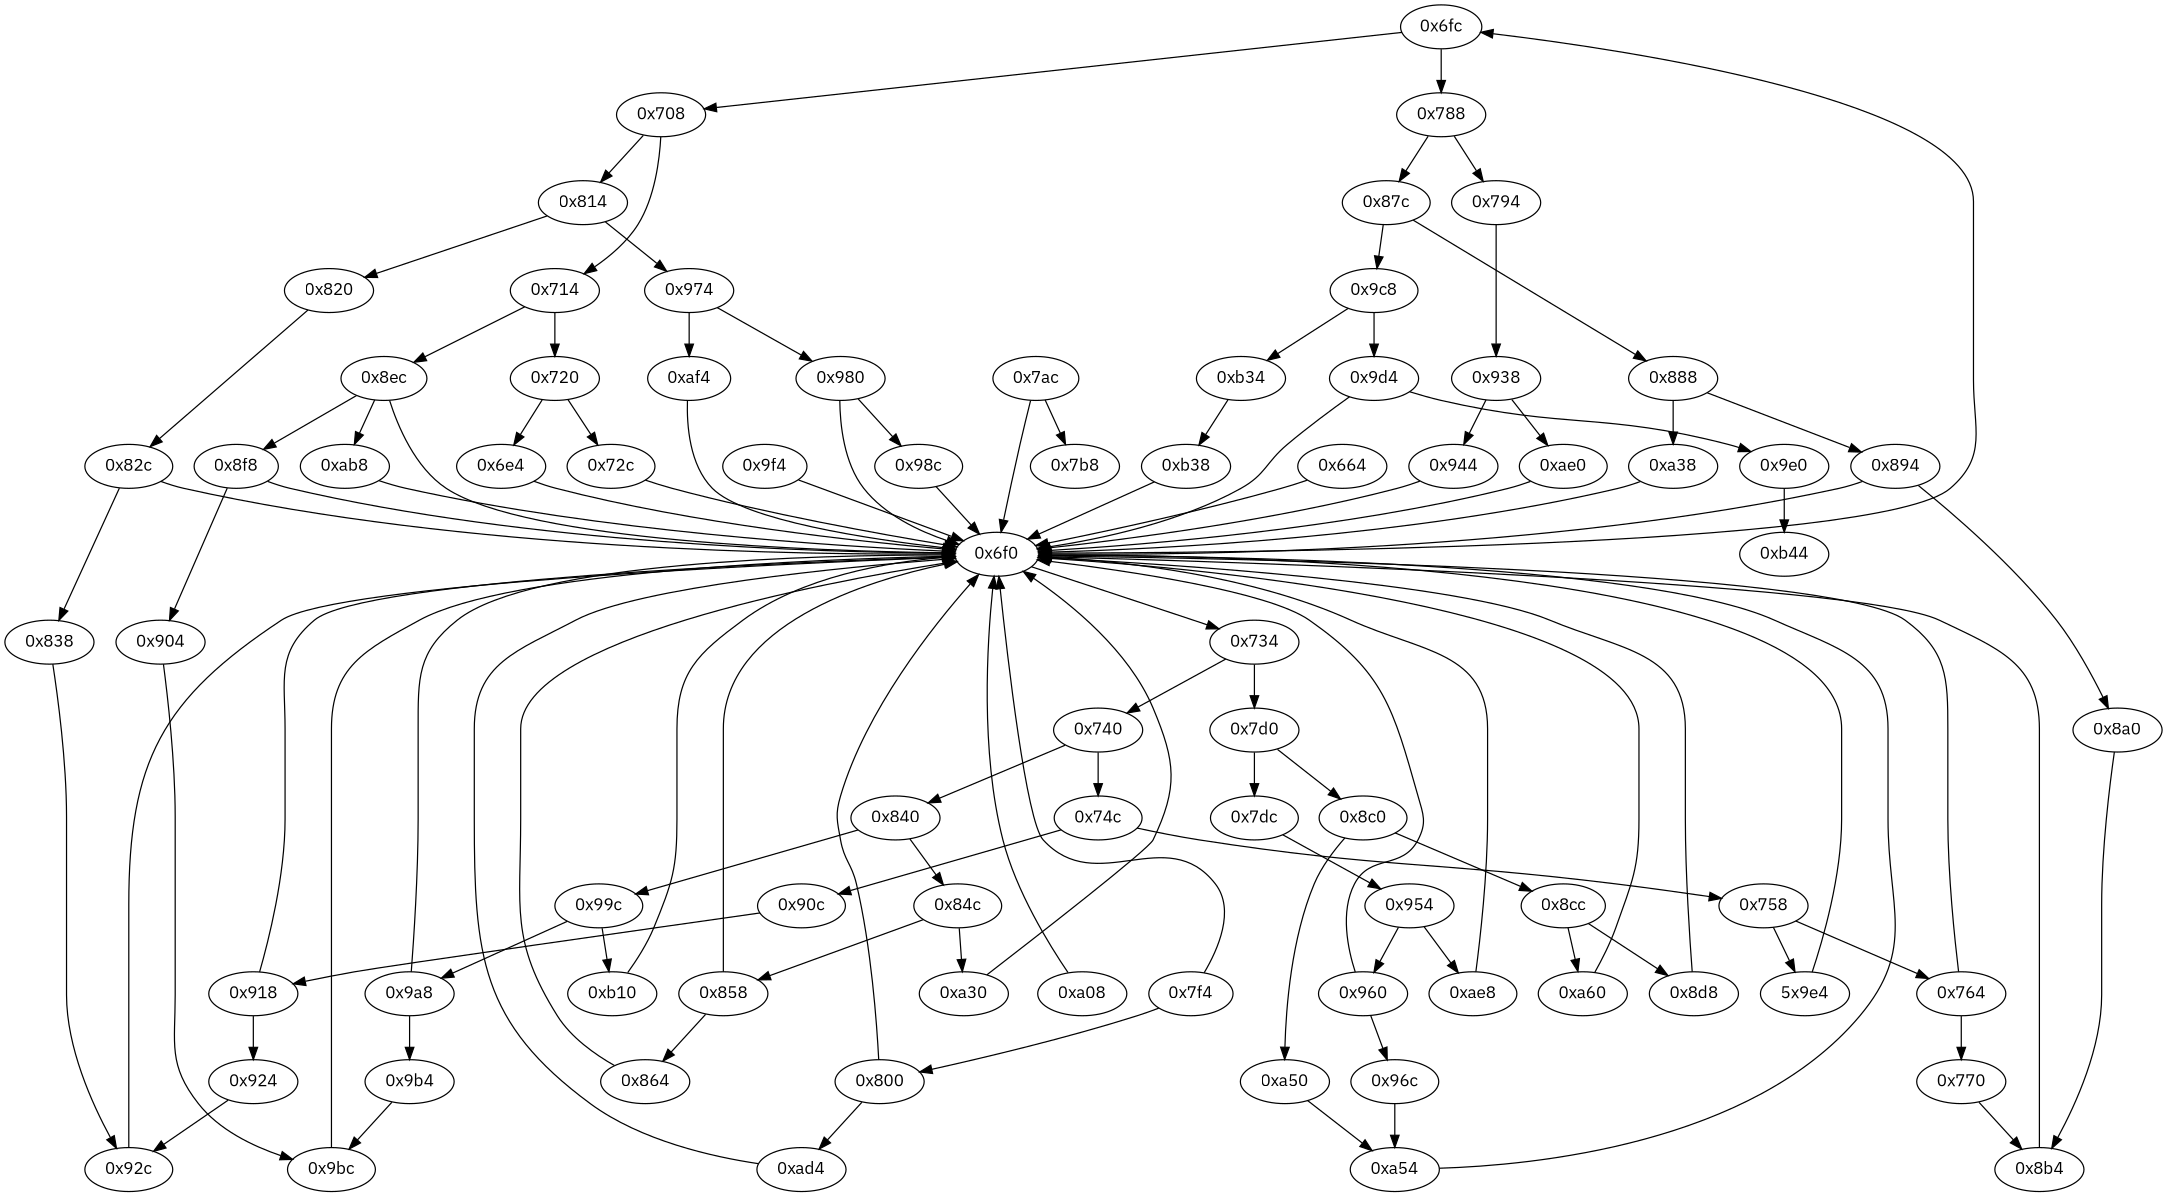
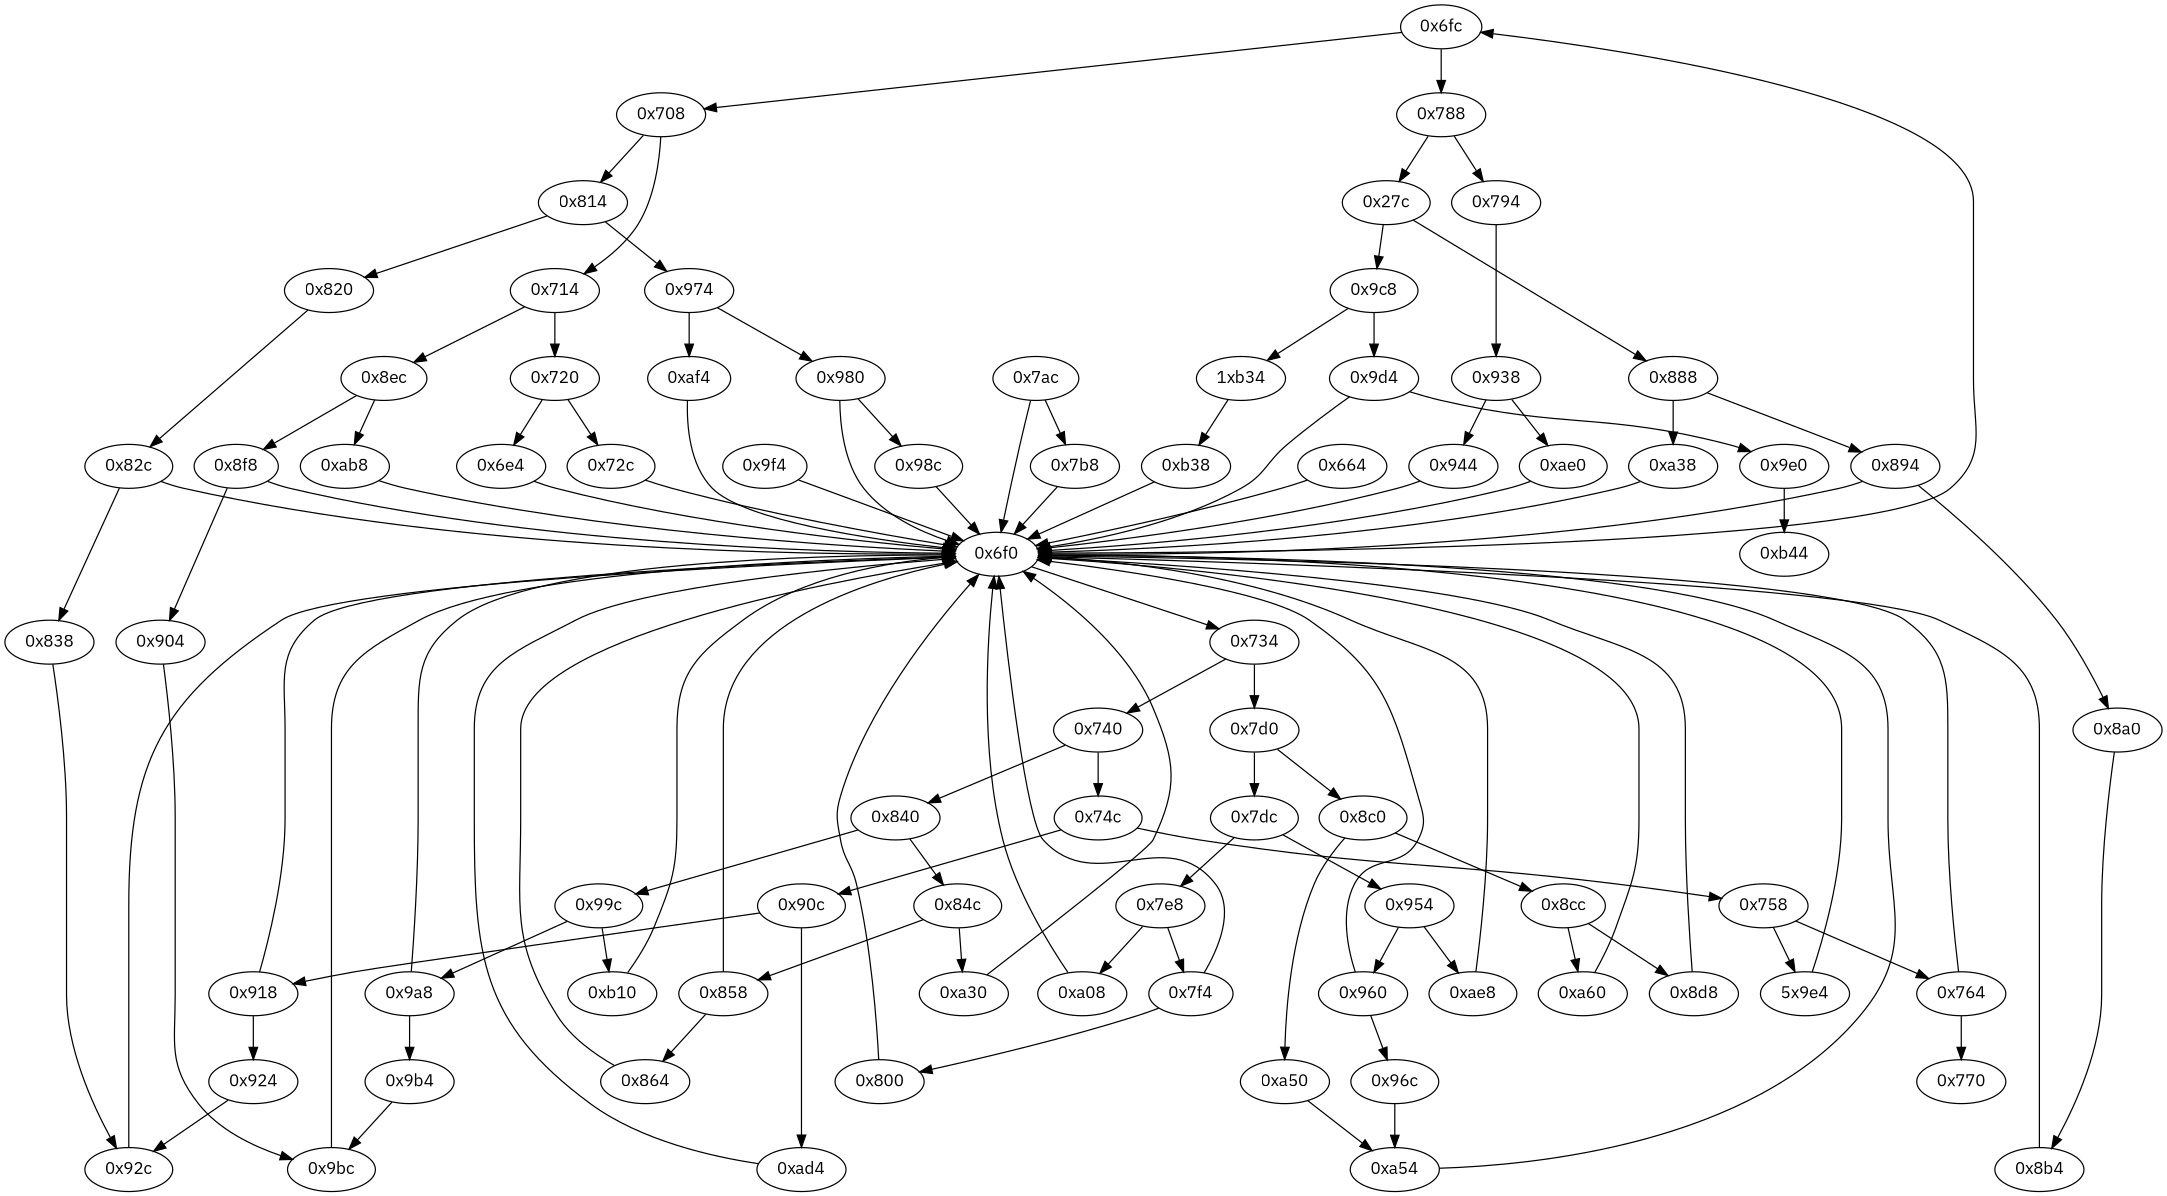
(1386, 203) -> (1386, 203)
(1241, 378) -> (1241, 378)
(563, 524) -> (1040, 506)
none -> (1160, 906)
(845, 1121) -> (801, 1031)
(1996, 1121) -> none
